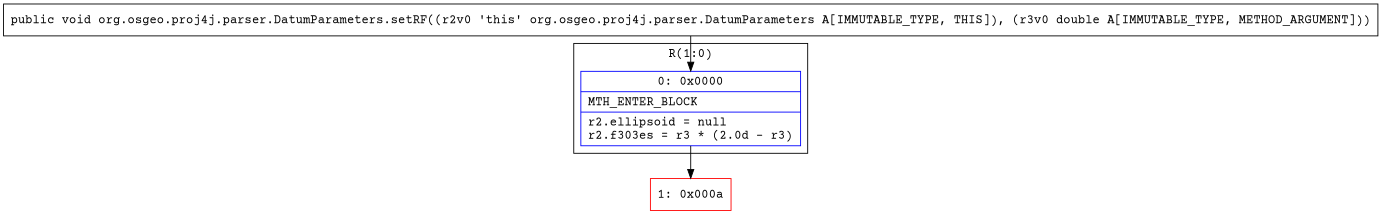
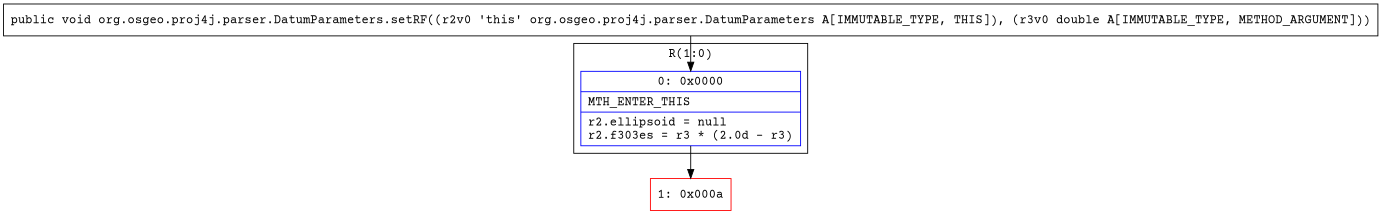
(643, 101) -> (639, 101)
